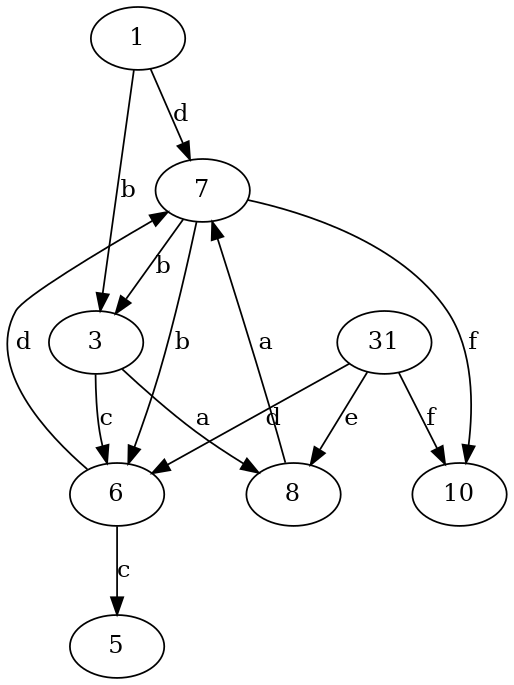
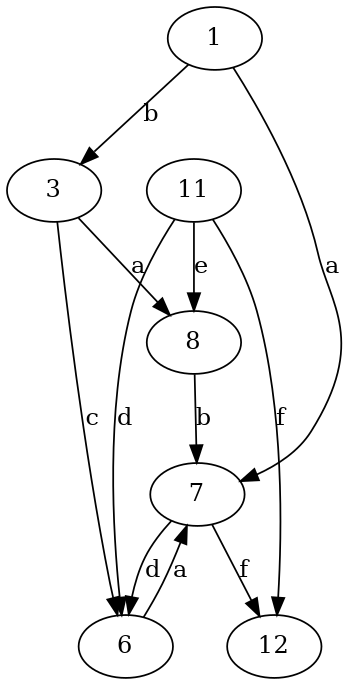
(182, 114) -> (333, 266)
(155, 259) -> none
(24, 342) -> (181, 570)
(183, 342) -> (154, 570)
(266, 342) -> (204, 418)
(384, 342) -> (194, 190)
(460, 494) -> (274, 646)
(117, 646) -> none
